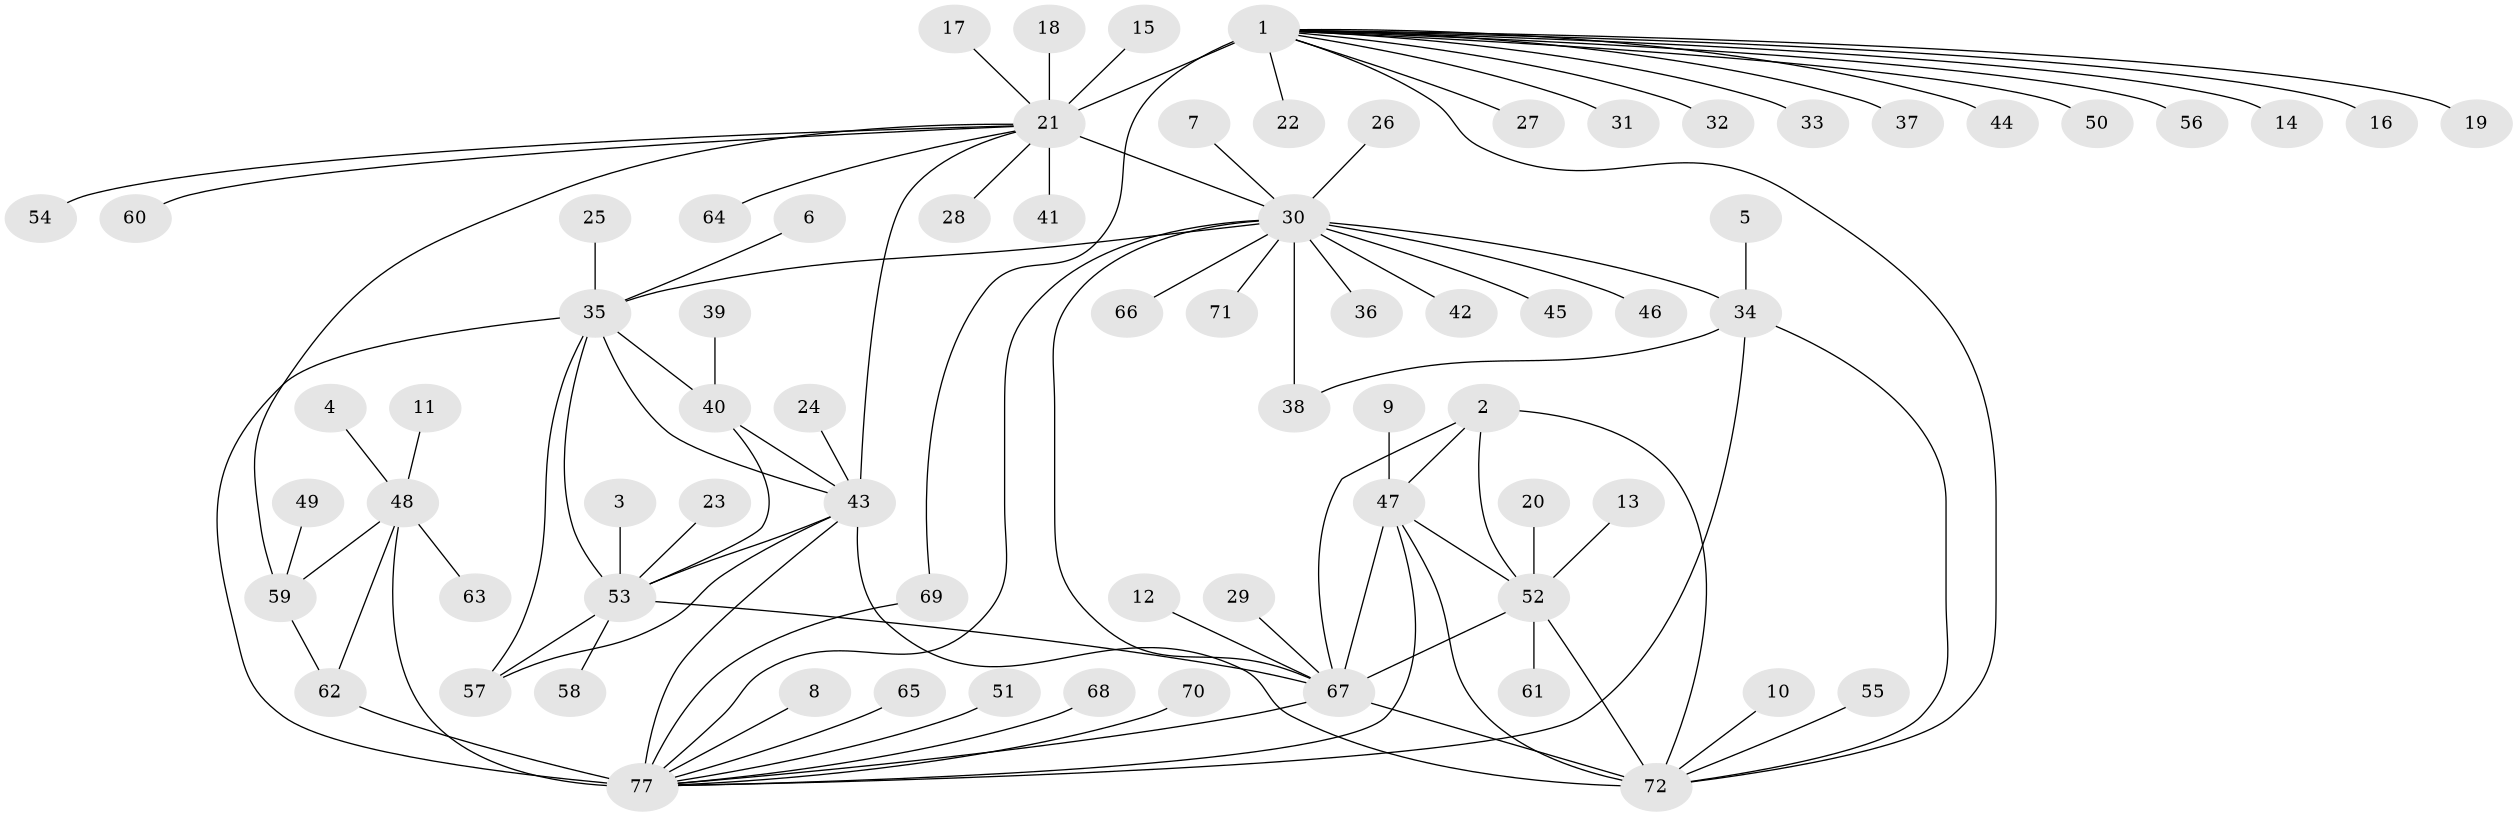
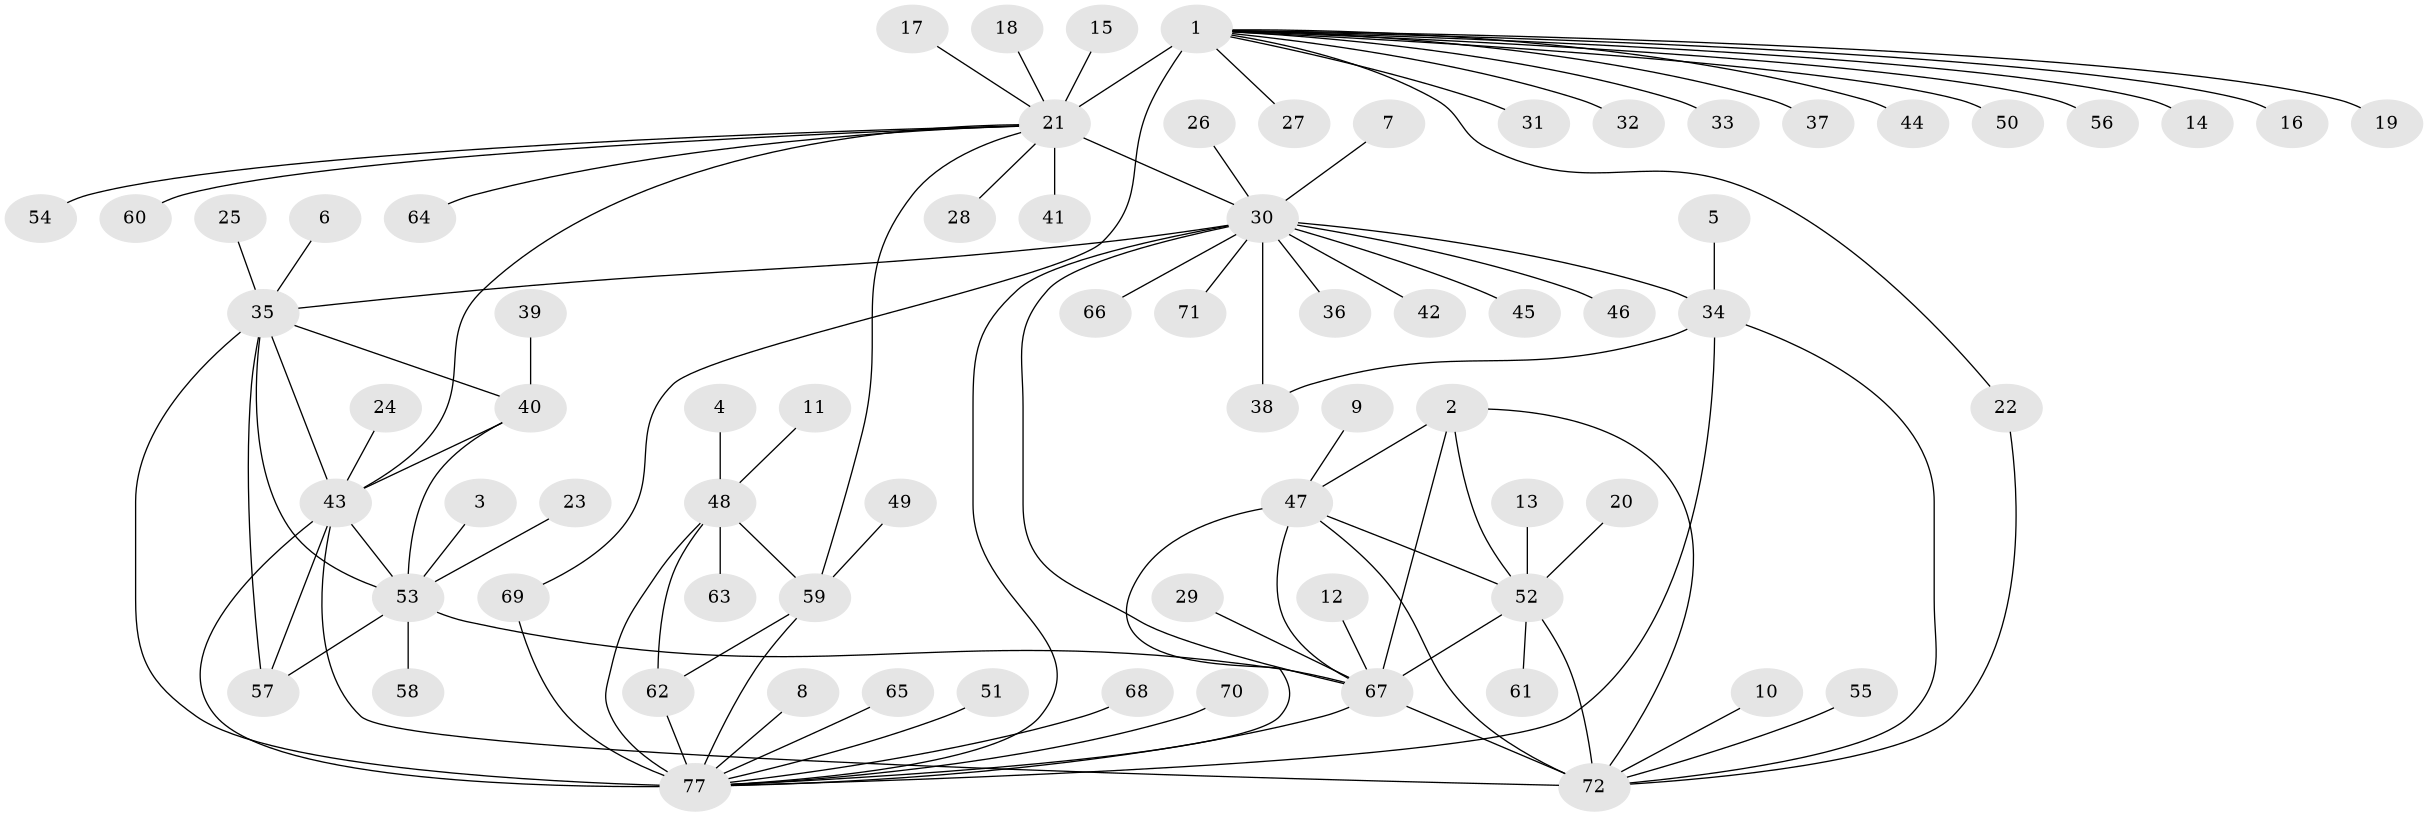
(1931, 302) -> (1939, 726)
none -> (744, 687)
